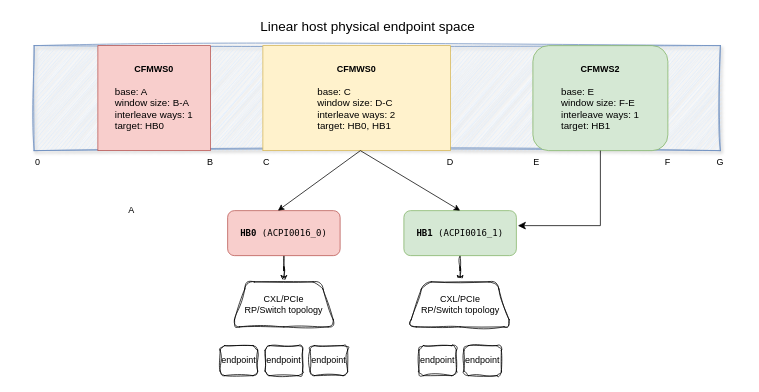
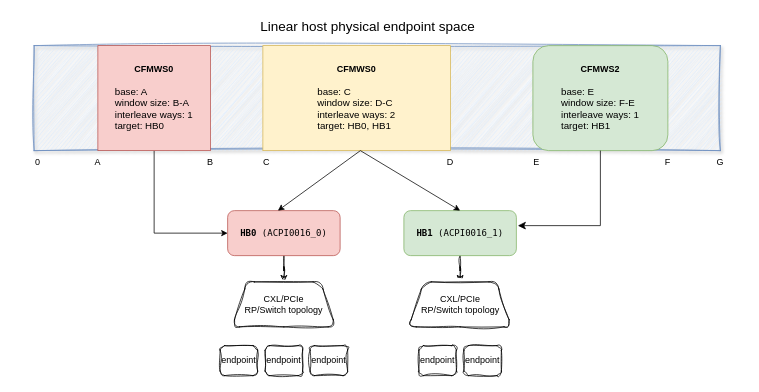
(132, 210) -> (98, 162)
none -> (154, 232)
